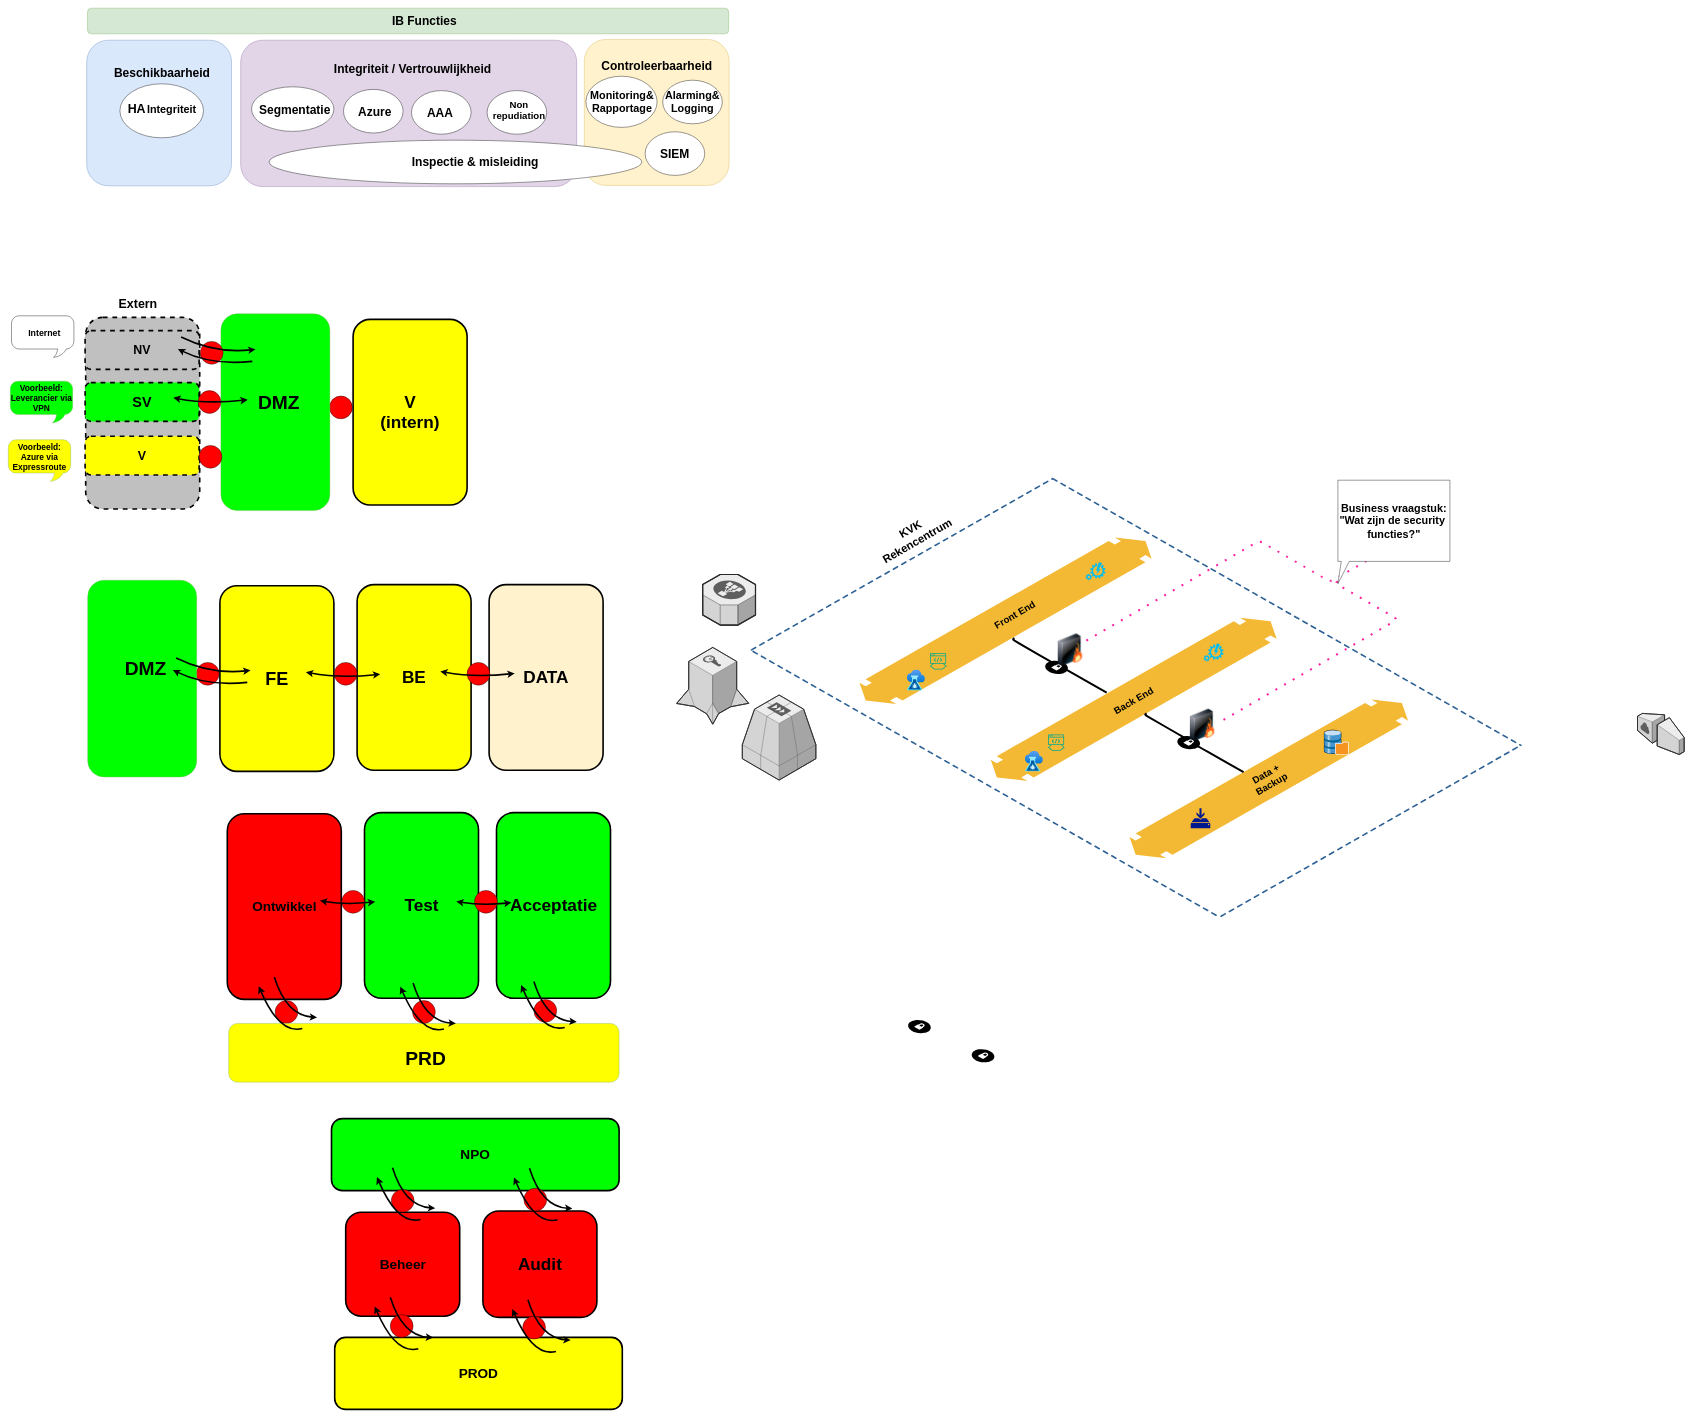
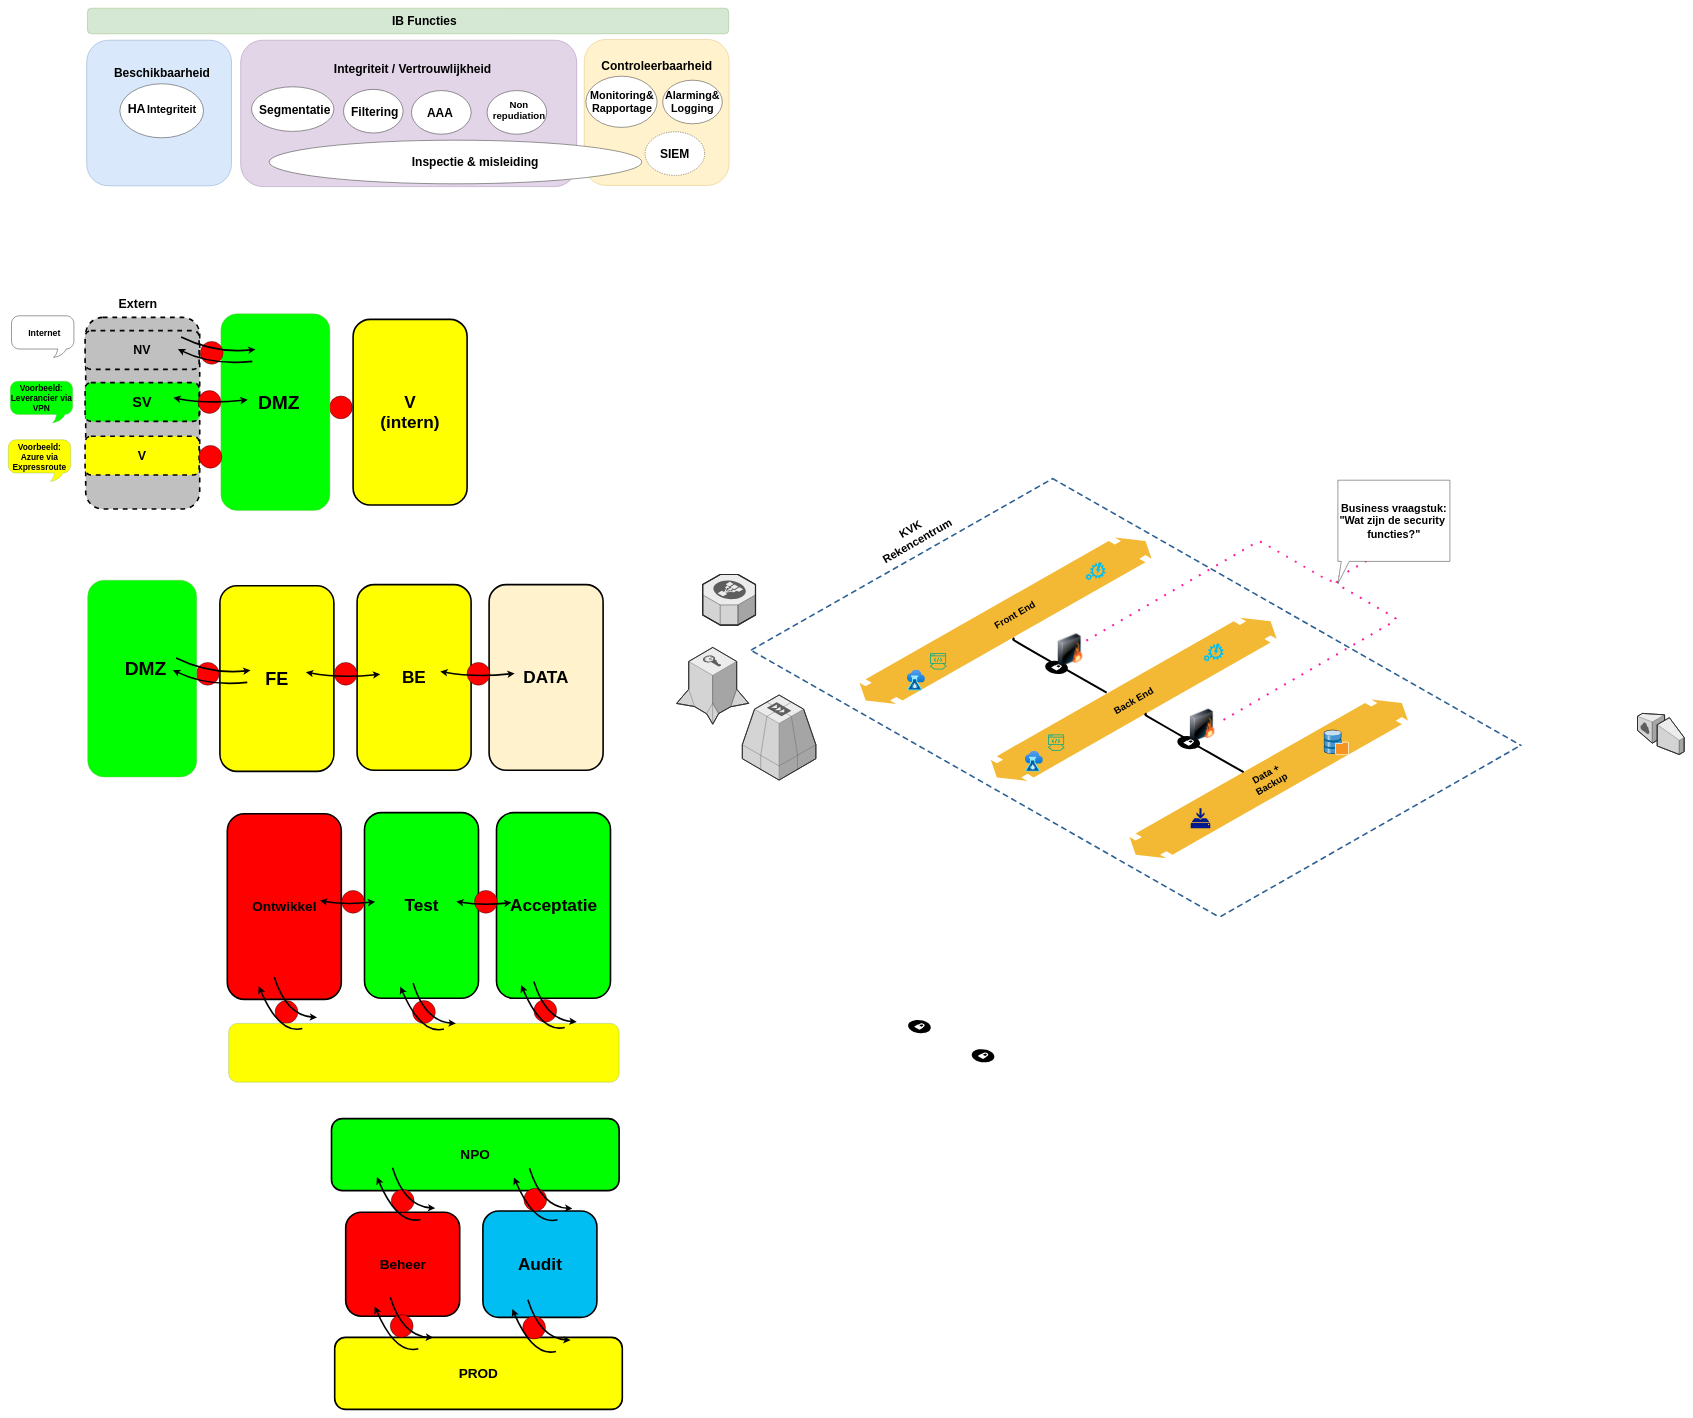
(375, 111) -> (375, 111)
(675, 154) -> (675, 154)
(426, 1059) -> none
(540, 1264) -> (540, 1264)
